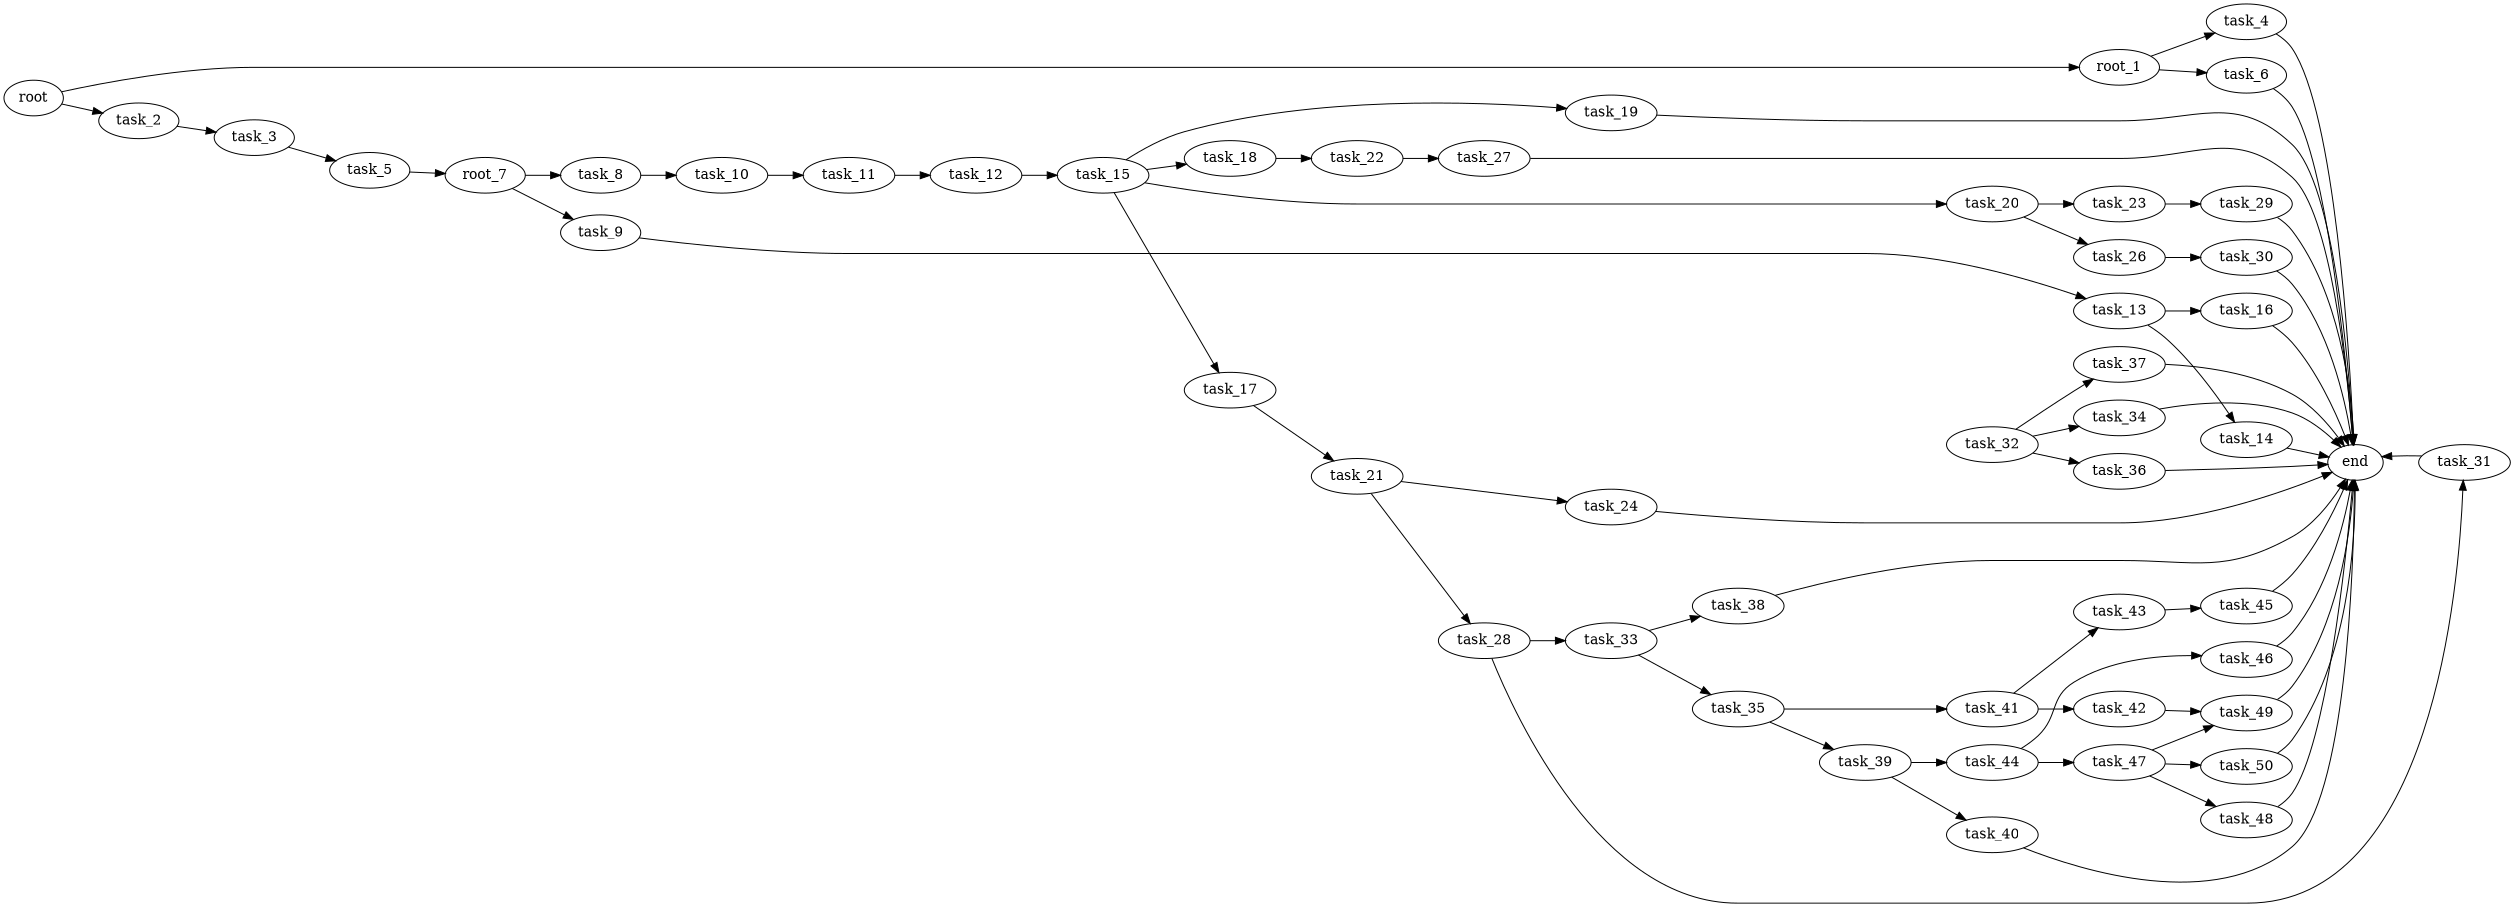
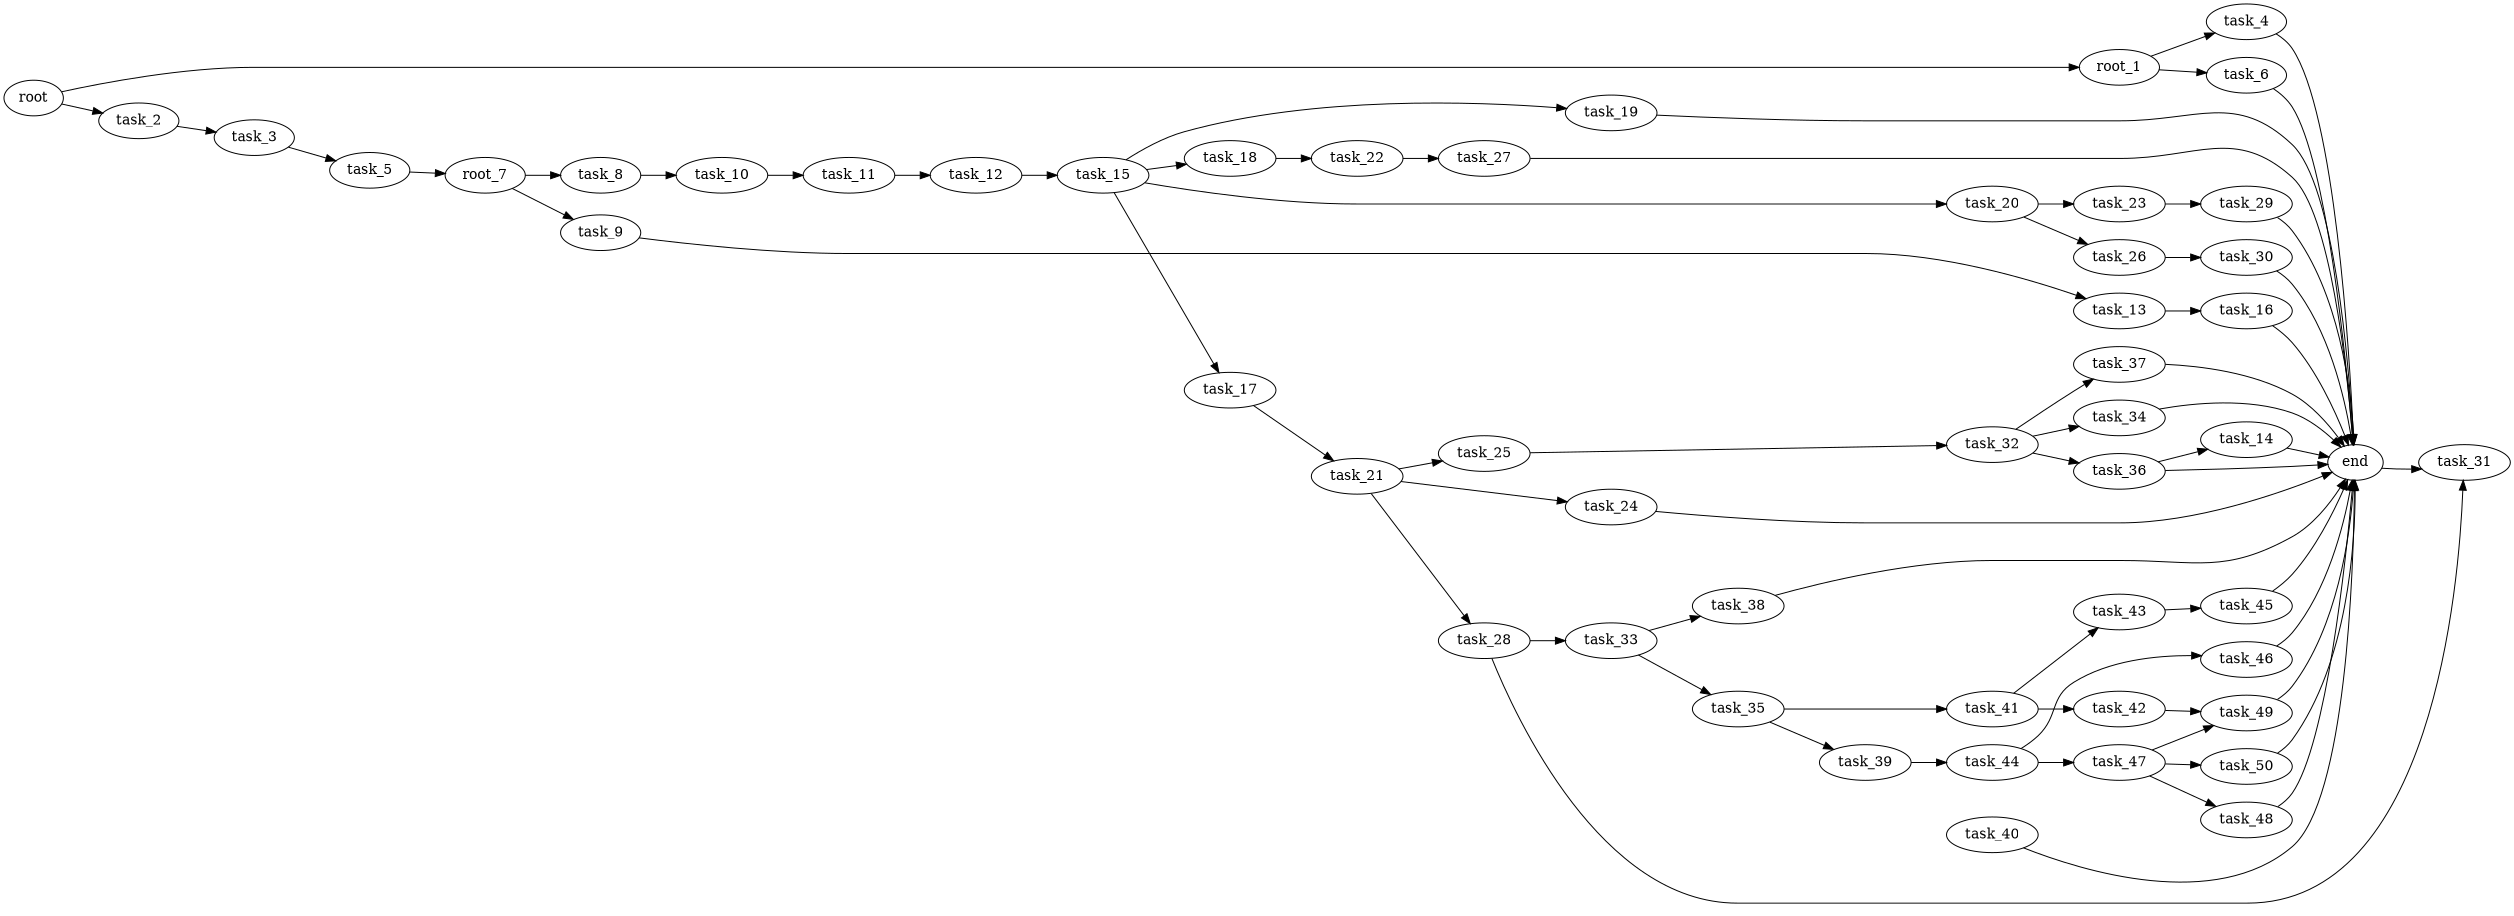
(2186, 359) -> (2178, 457)
none -> (1484, 454)
(2407, 456) -> (2397, 469)
(1924, 796) -> none
